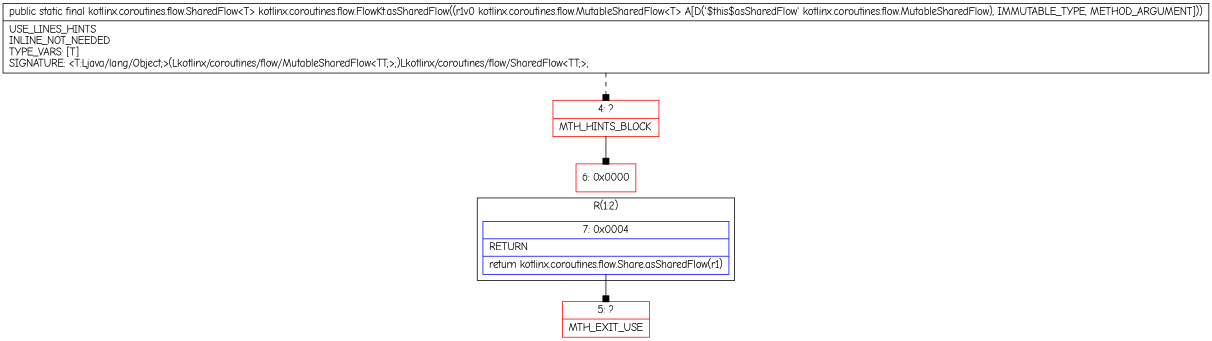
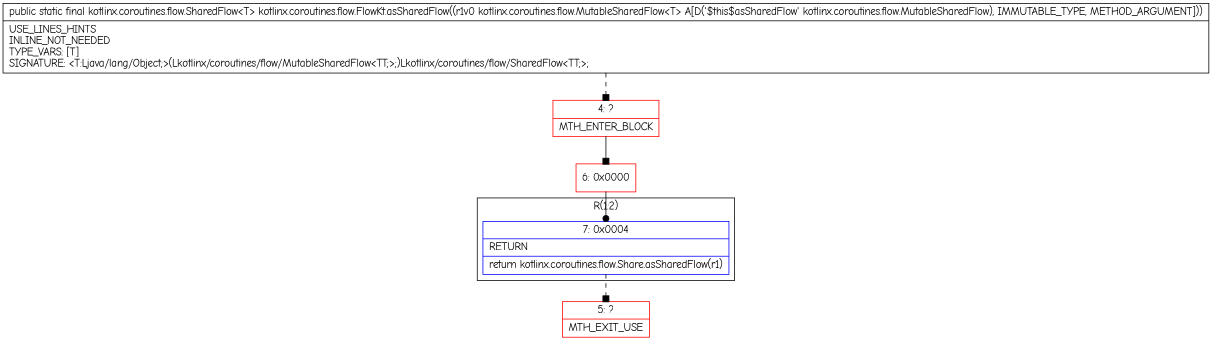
(605, 127) -> (606, 127)
none -> (606, 203)
(606, 285) -> (606, 285)
